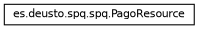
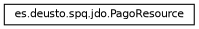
(99, 15) -> (99, 15)
